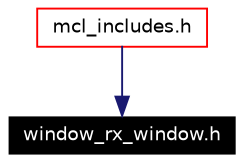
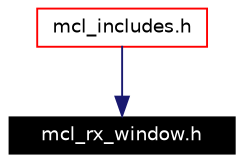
(122, 135) -> (122, 135)
